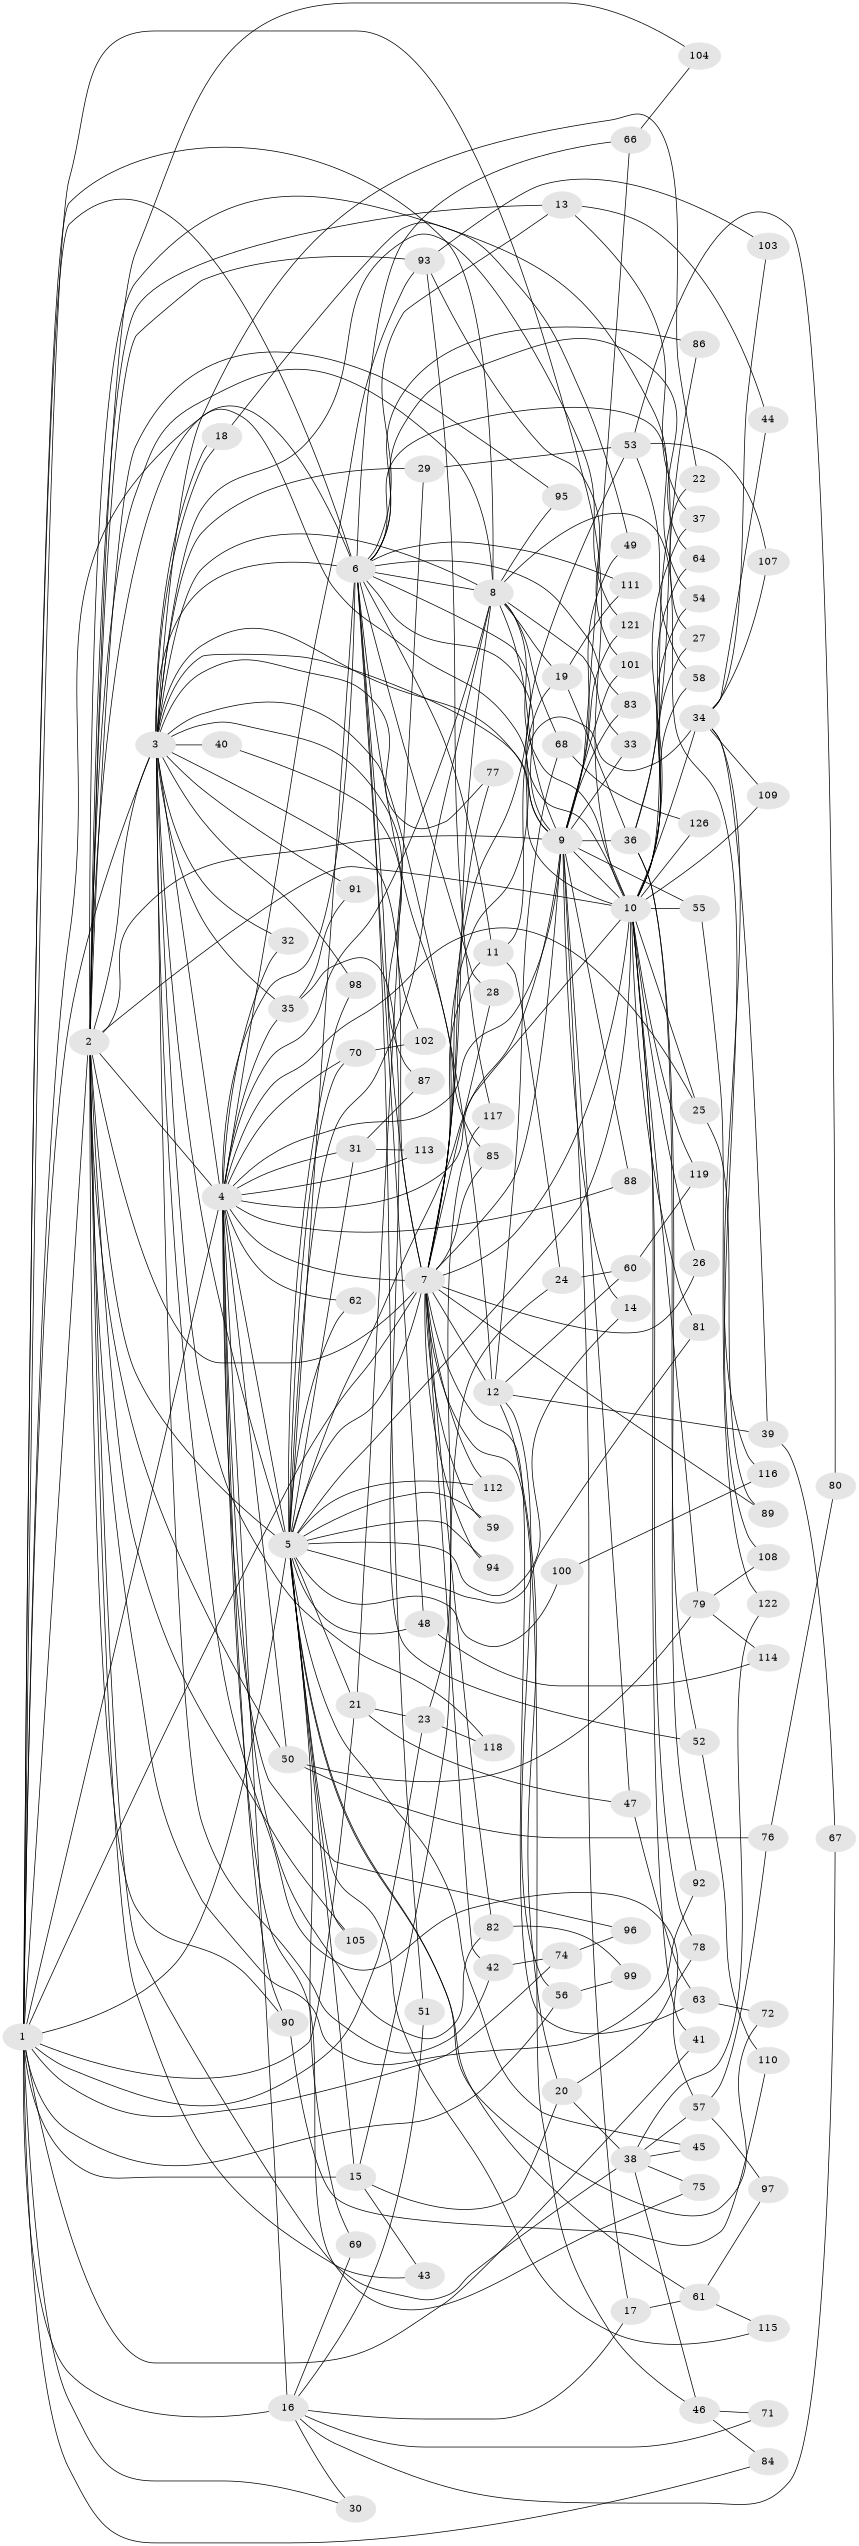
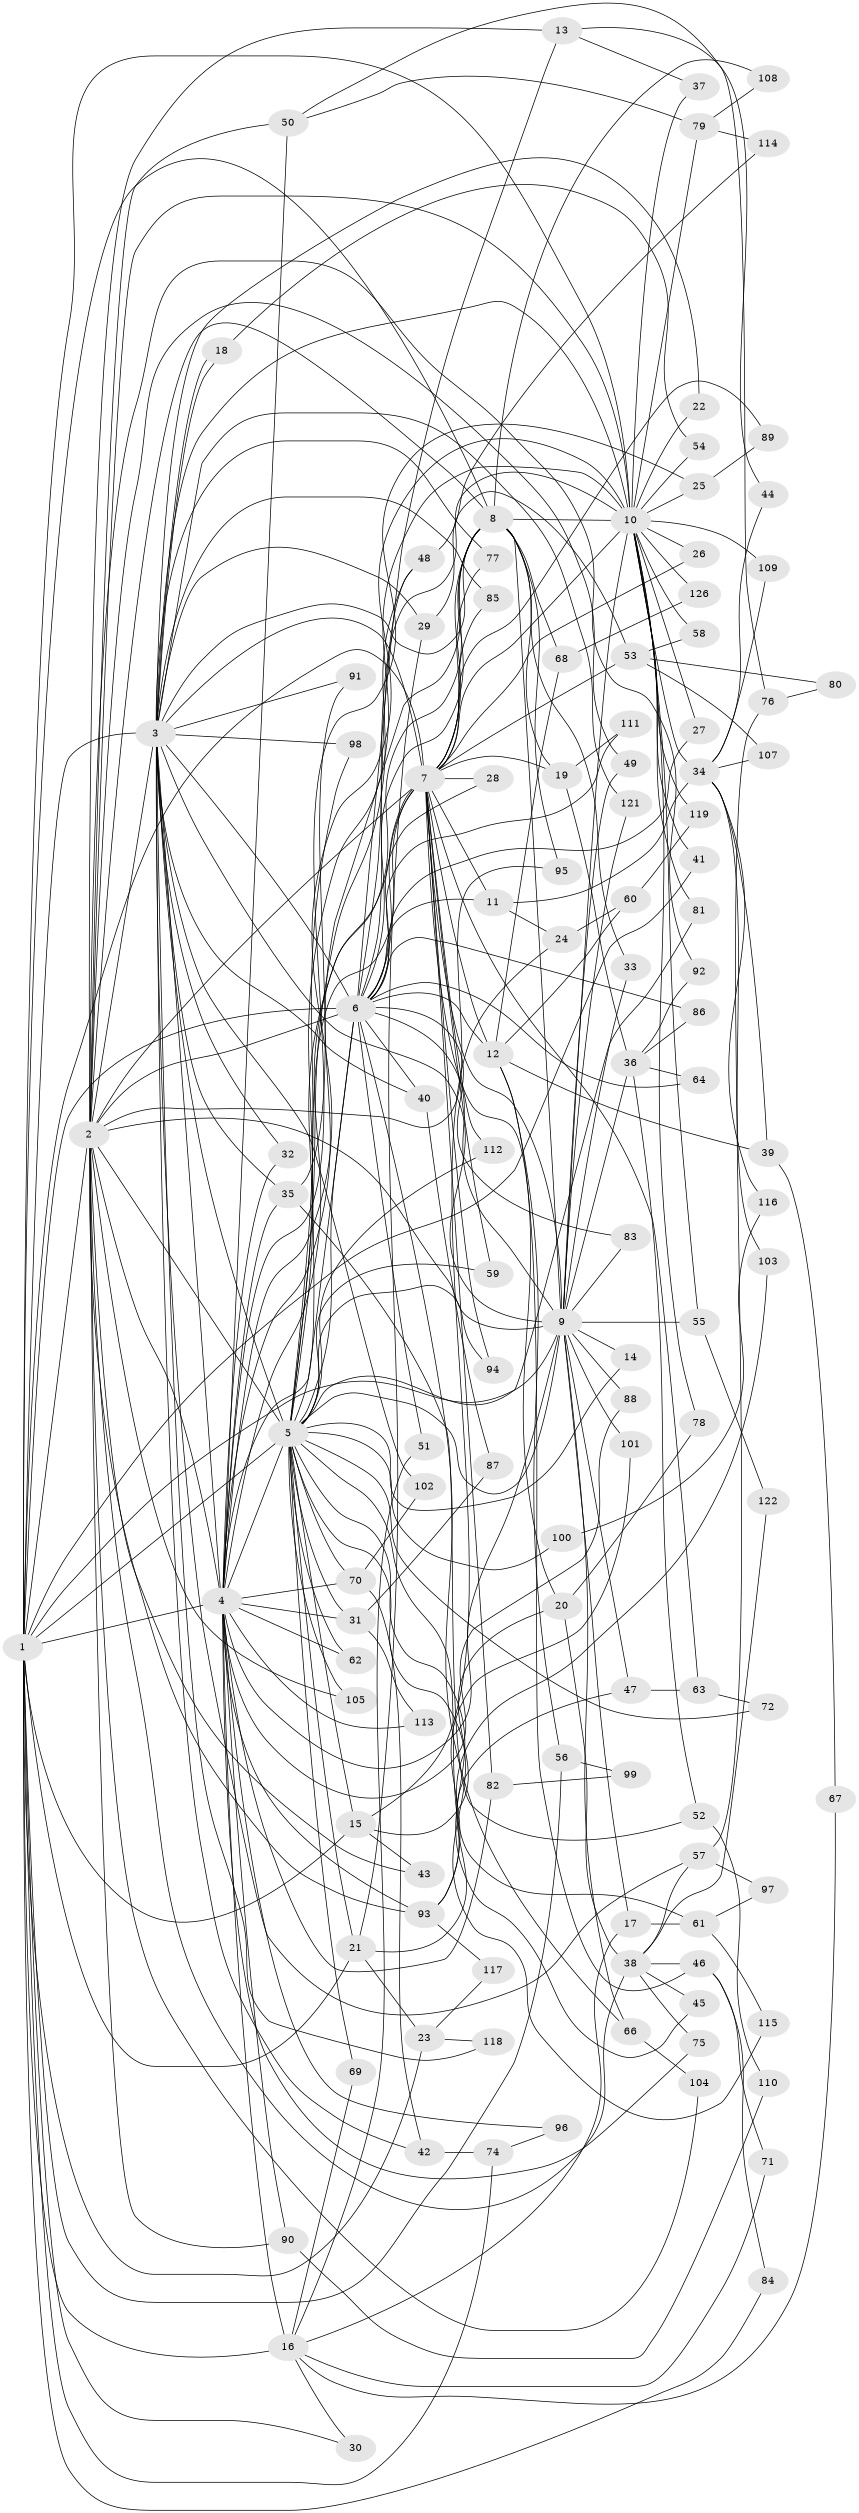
none -> (394, 1059)
(445, 1577) -> (401, 1864)
